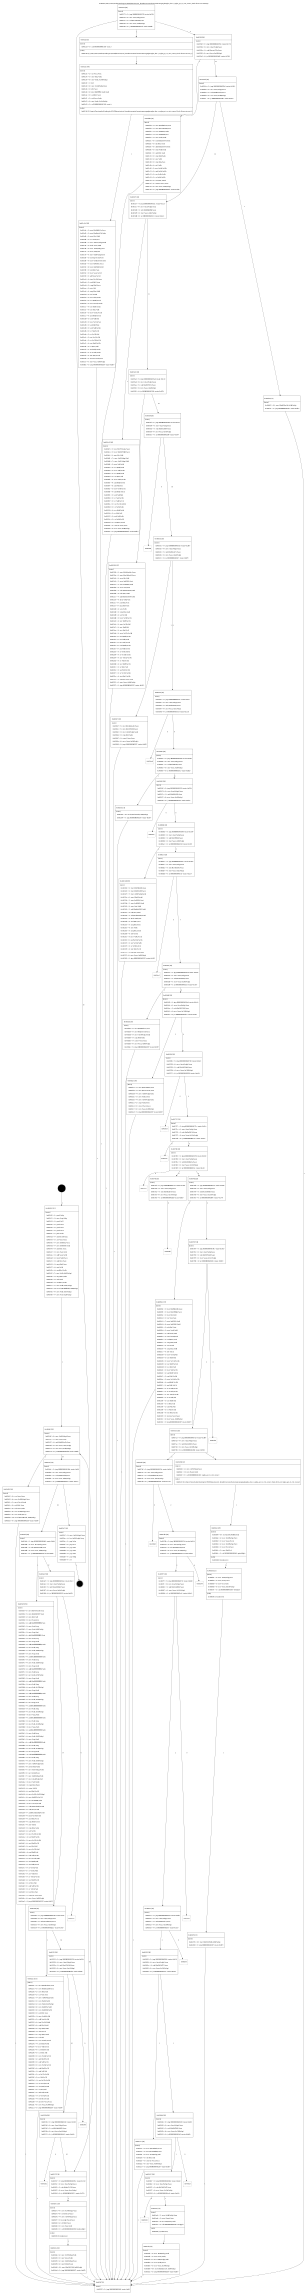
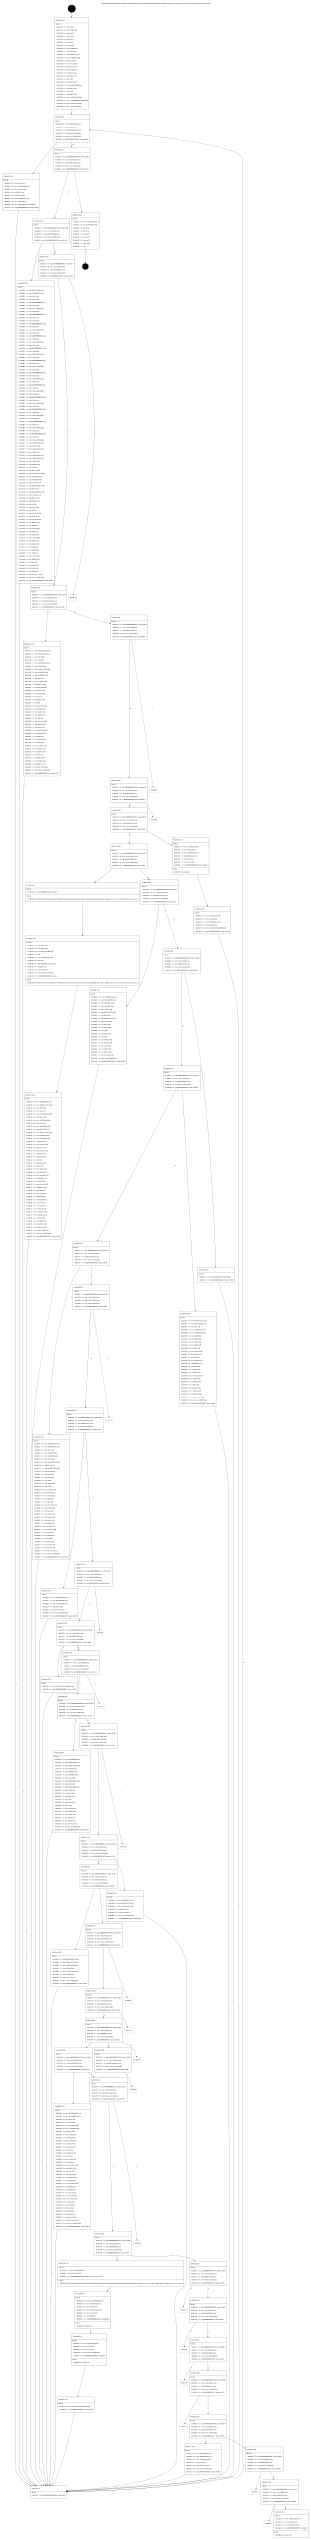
(82, 1083) -> (129, 837)
(161, 2259) -> none
